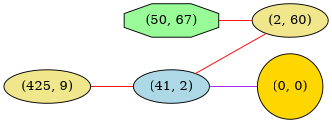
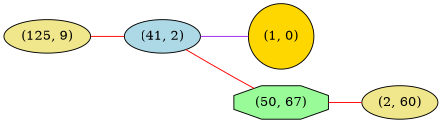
(231, 53) -> (220, 69)
(47, 87) -> (47, 36)
(290, 87) -> (281, 36)
